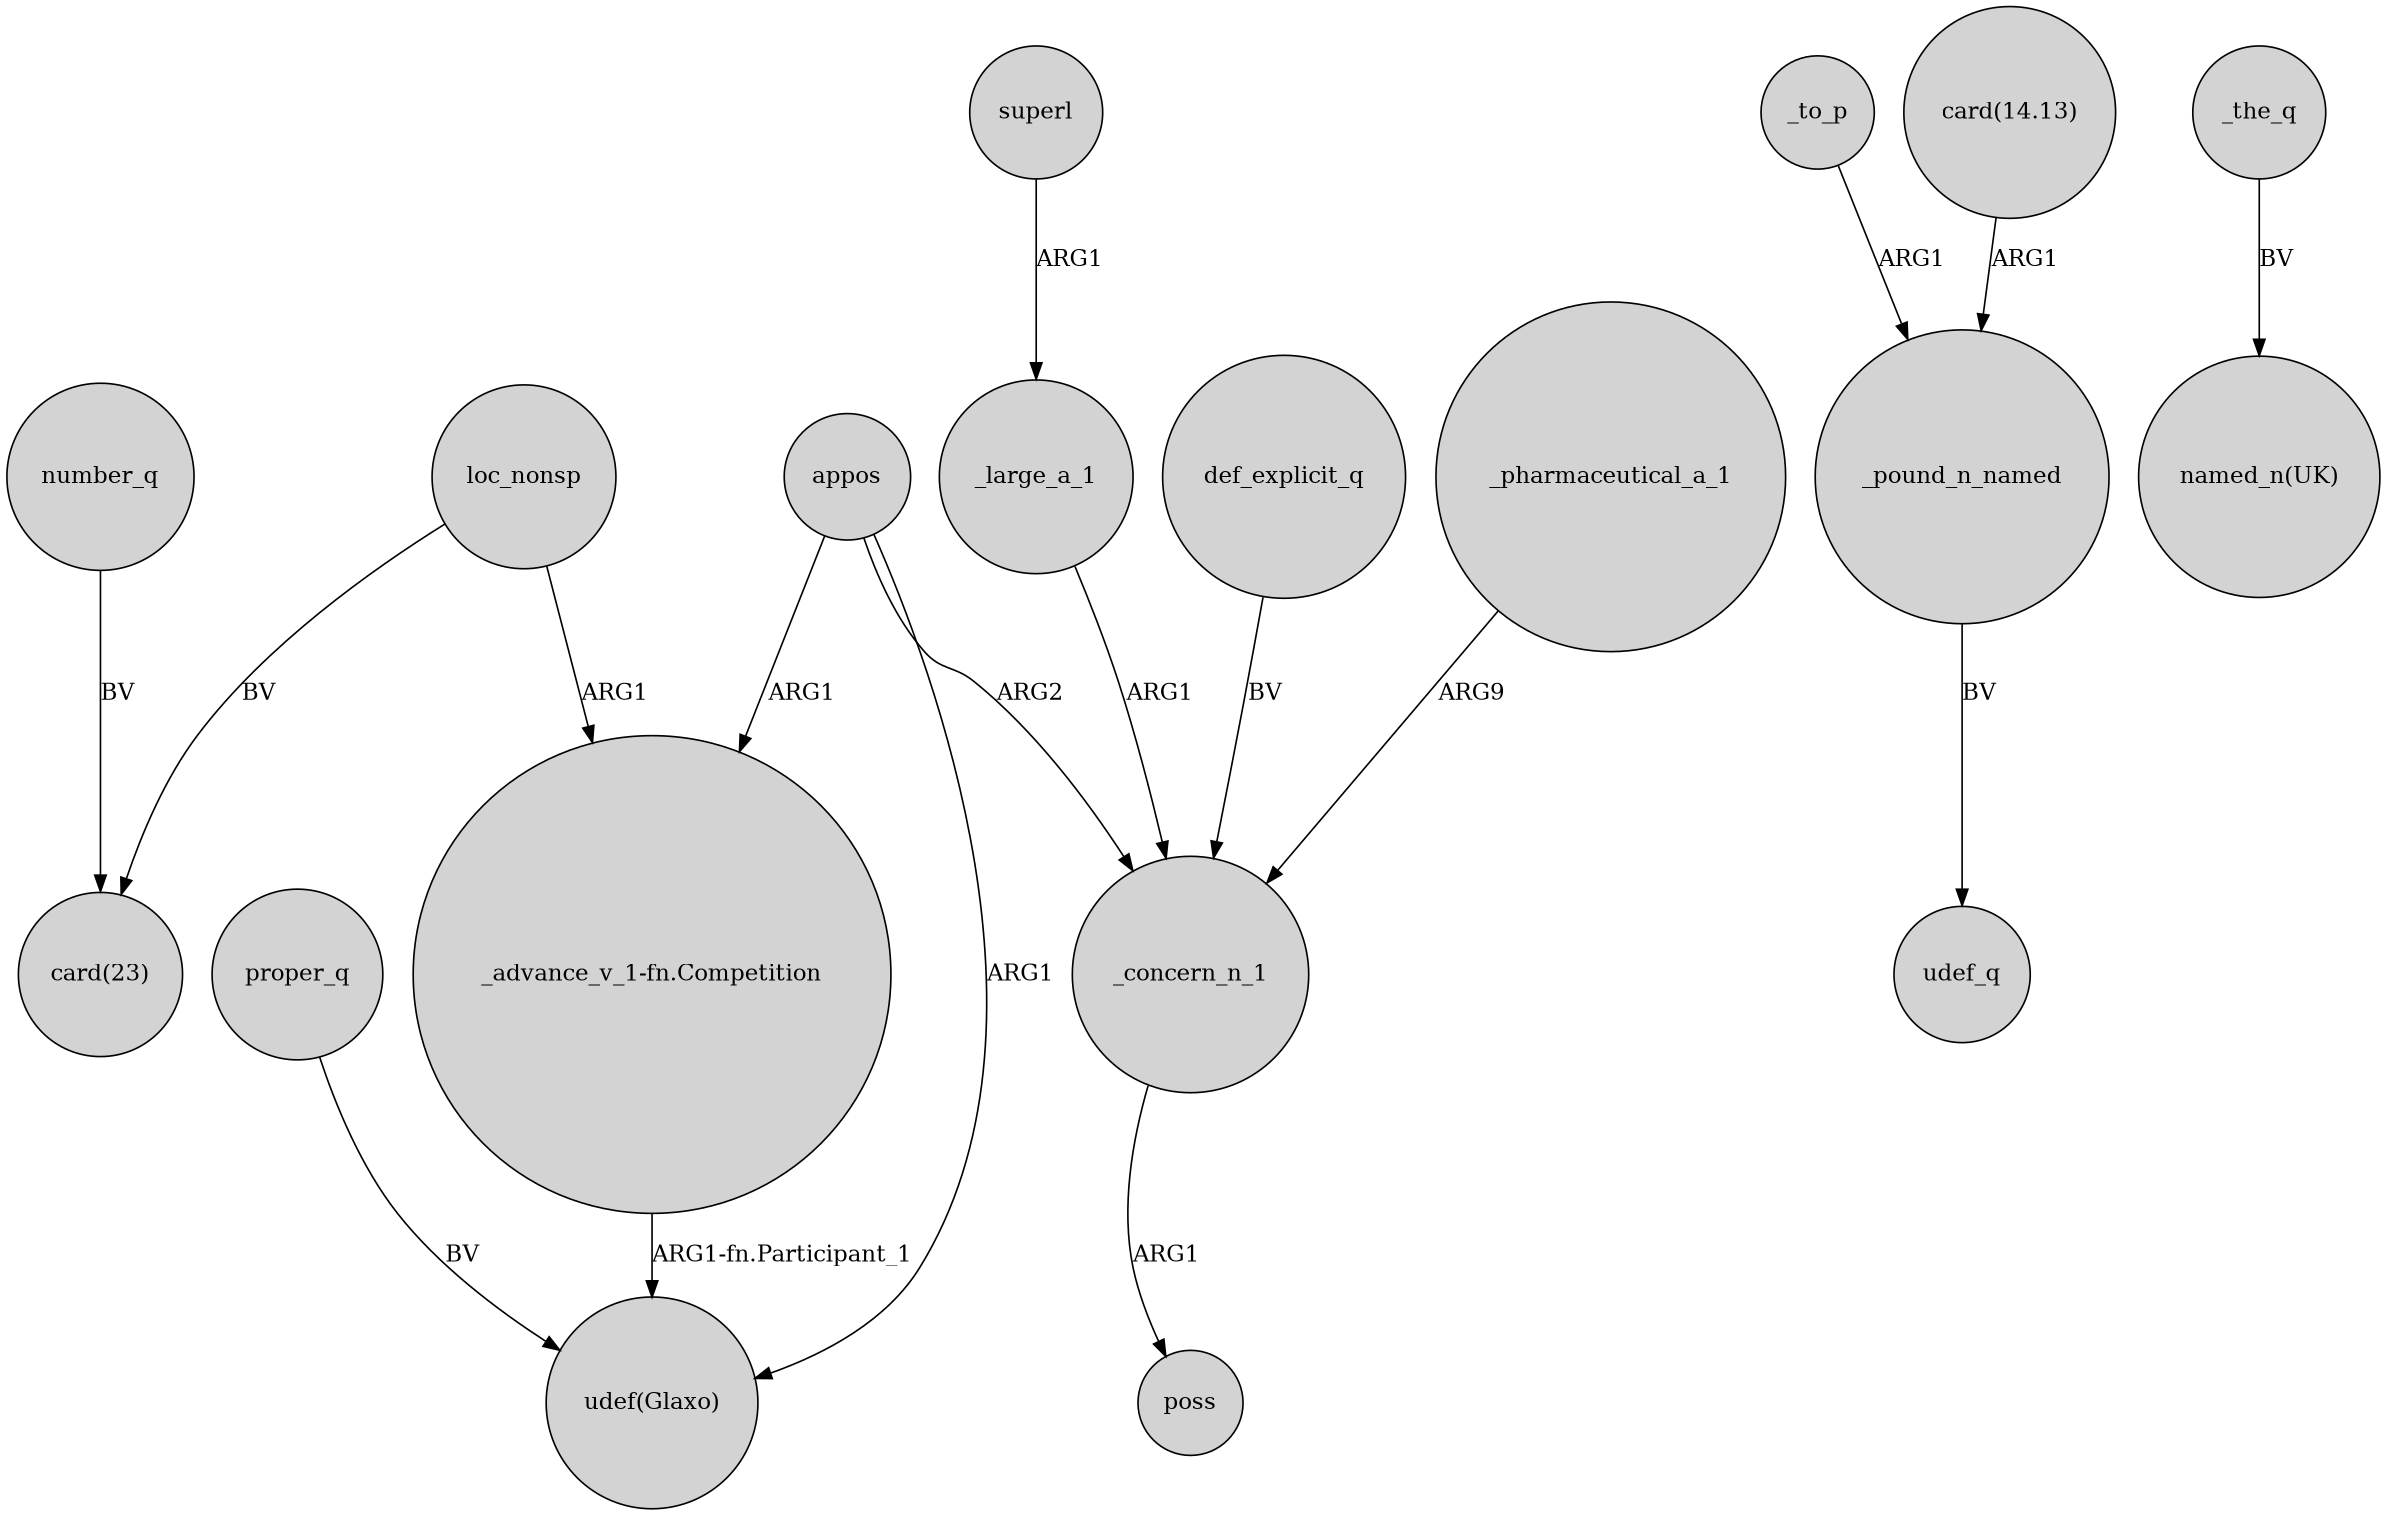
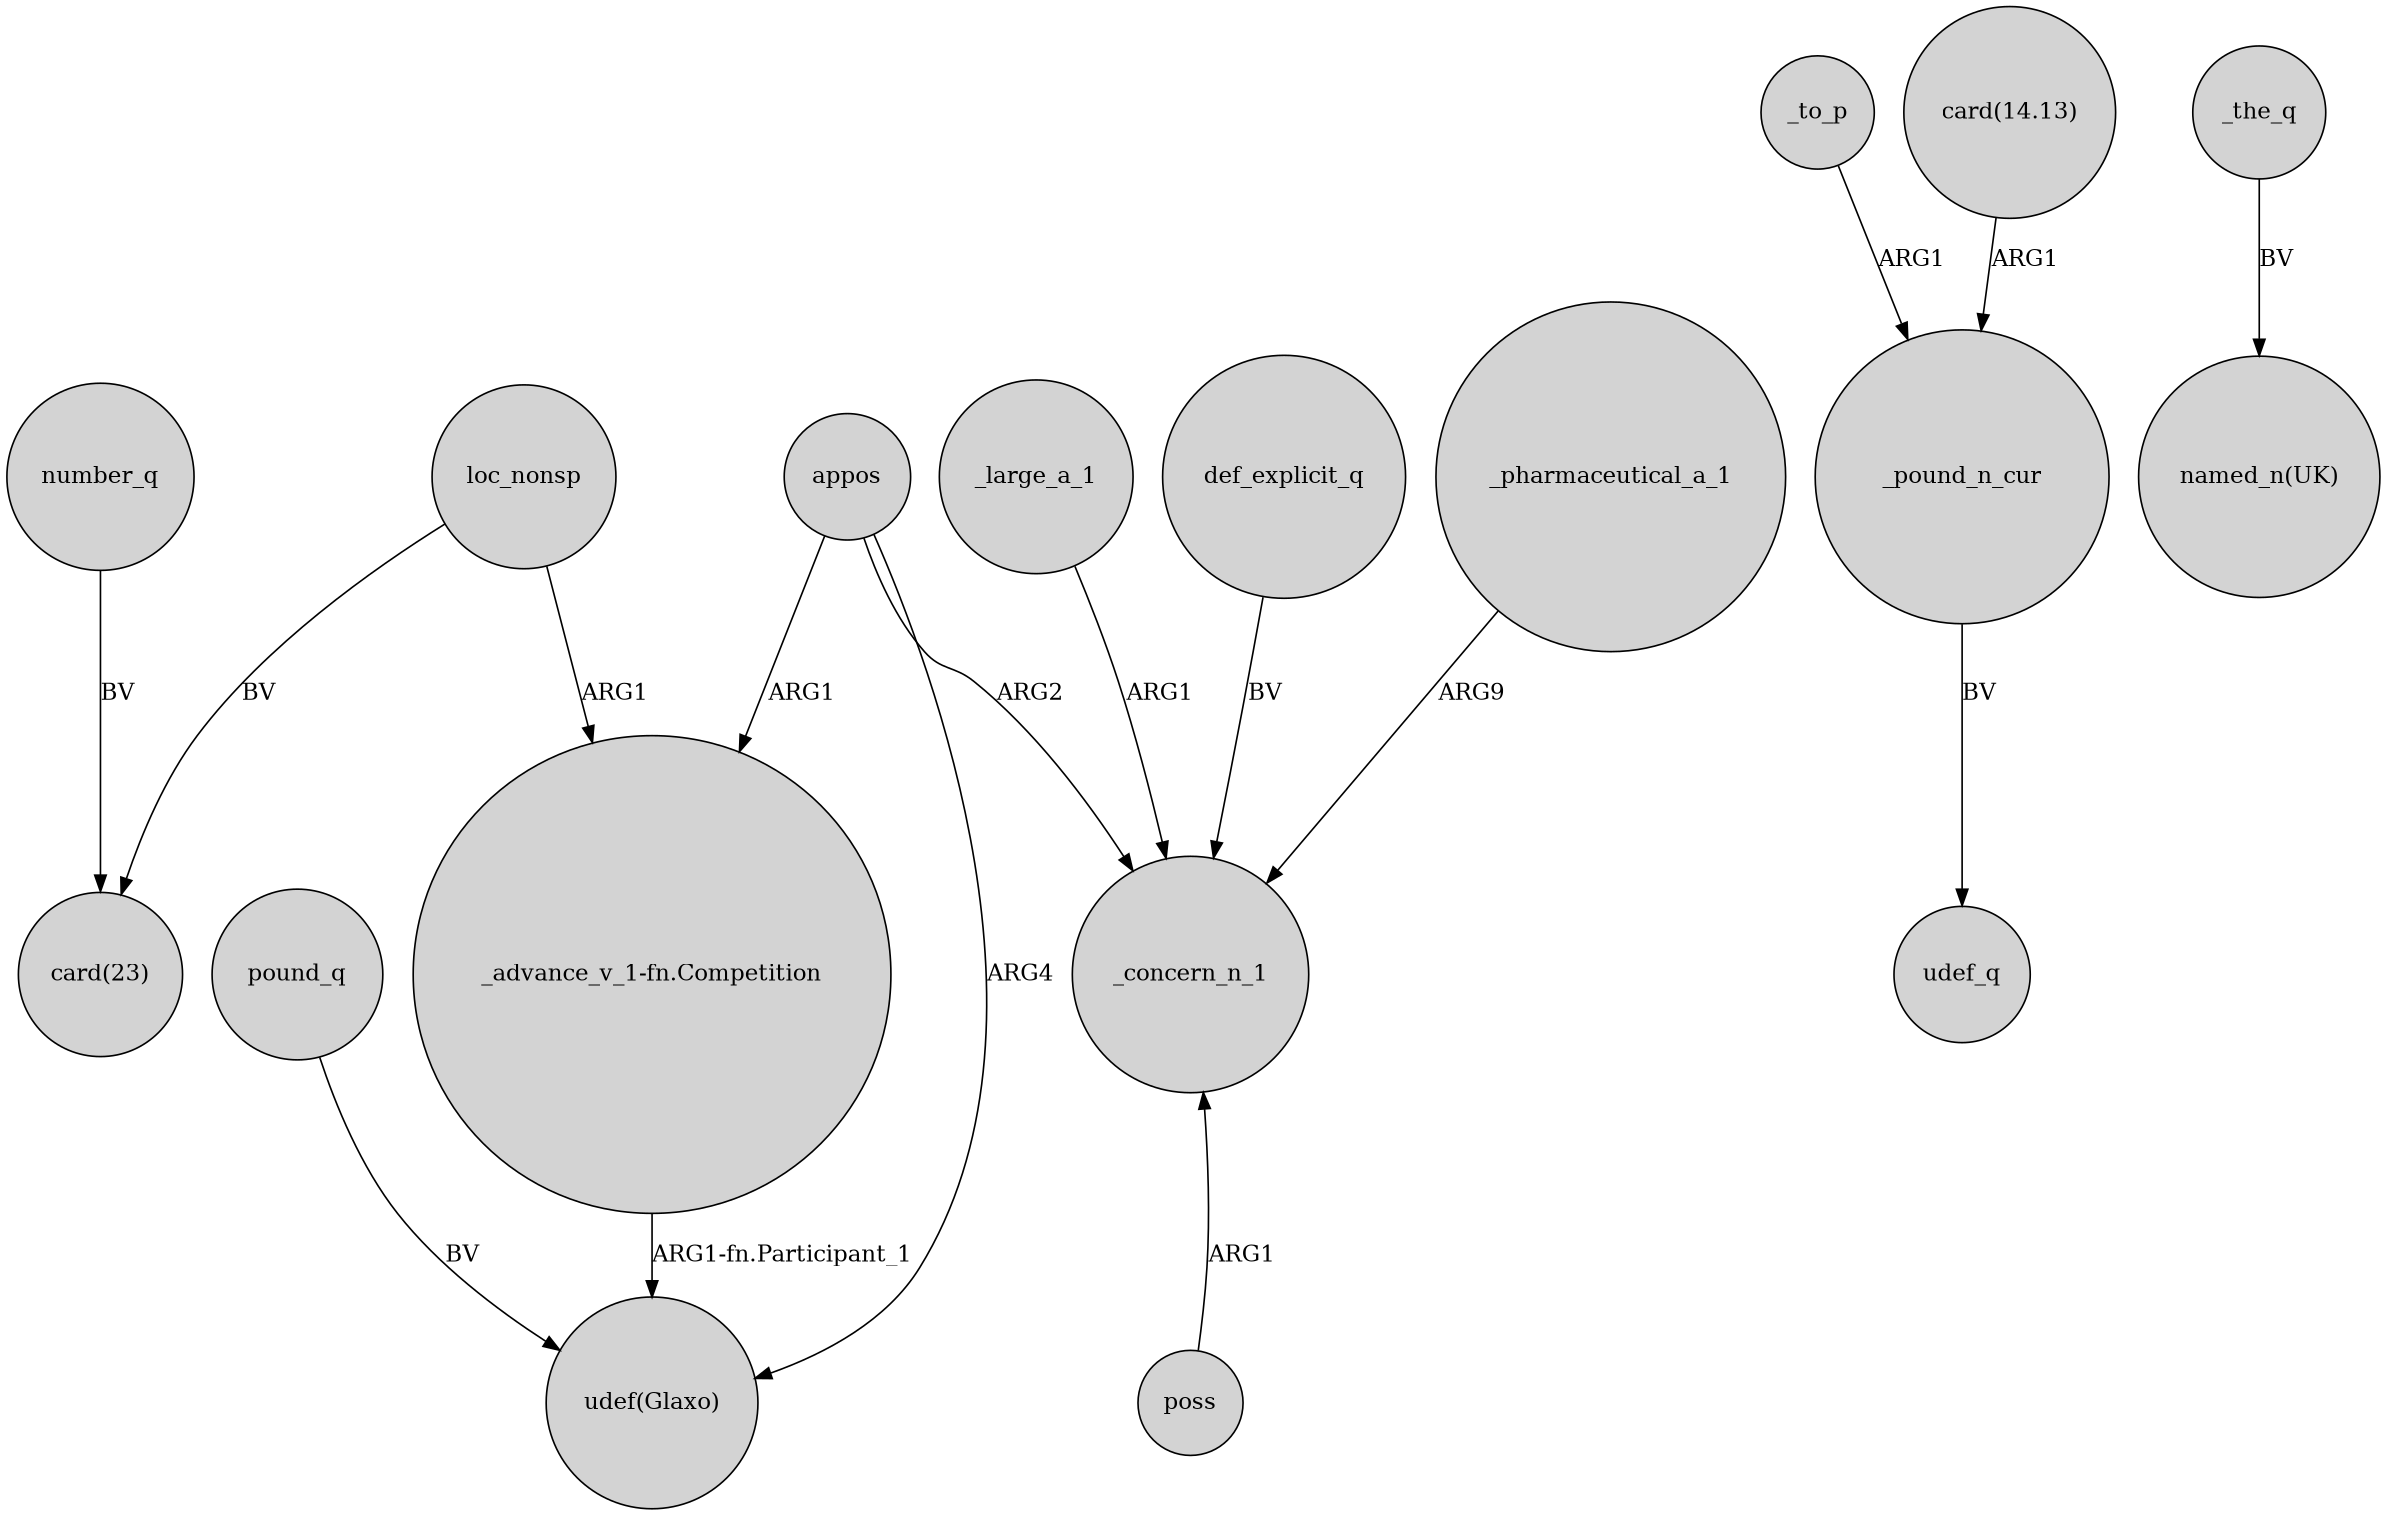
(1036, 112) -> none
(1962, 477) -> (1962, 477)
(297, 975) -> (297, 975)
(1021, 975) -> (1021, 975)
(1128, 1215) -> (1208, 1230)
